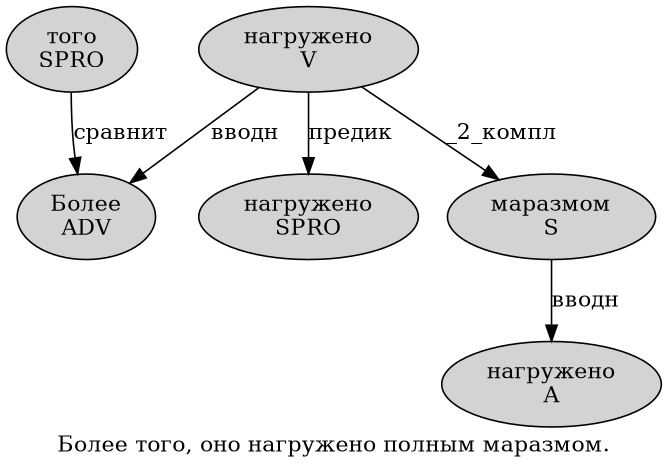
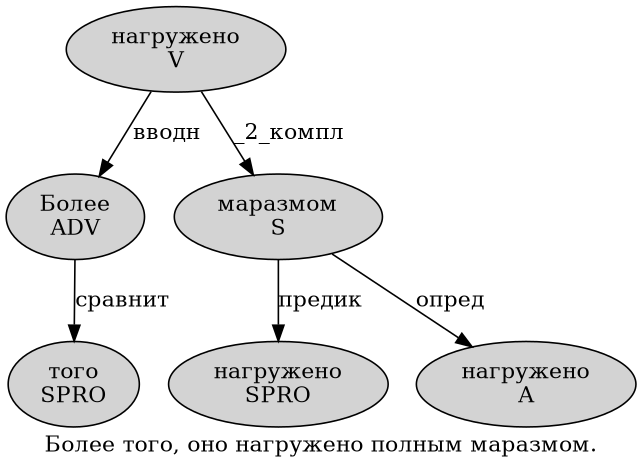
(72, 125) -> (75, 292)
(309, 125) -> (278, 292)
(586, 301) -> (450, 301)
